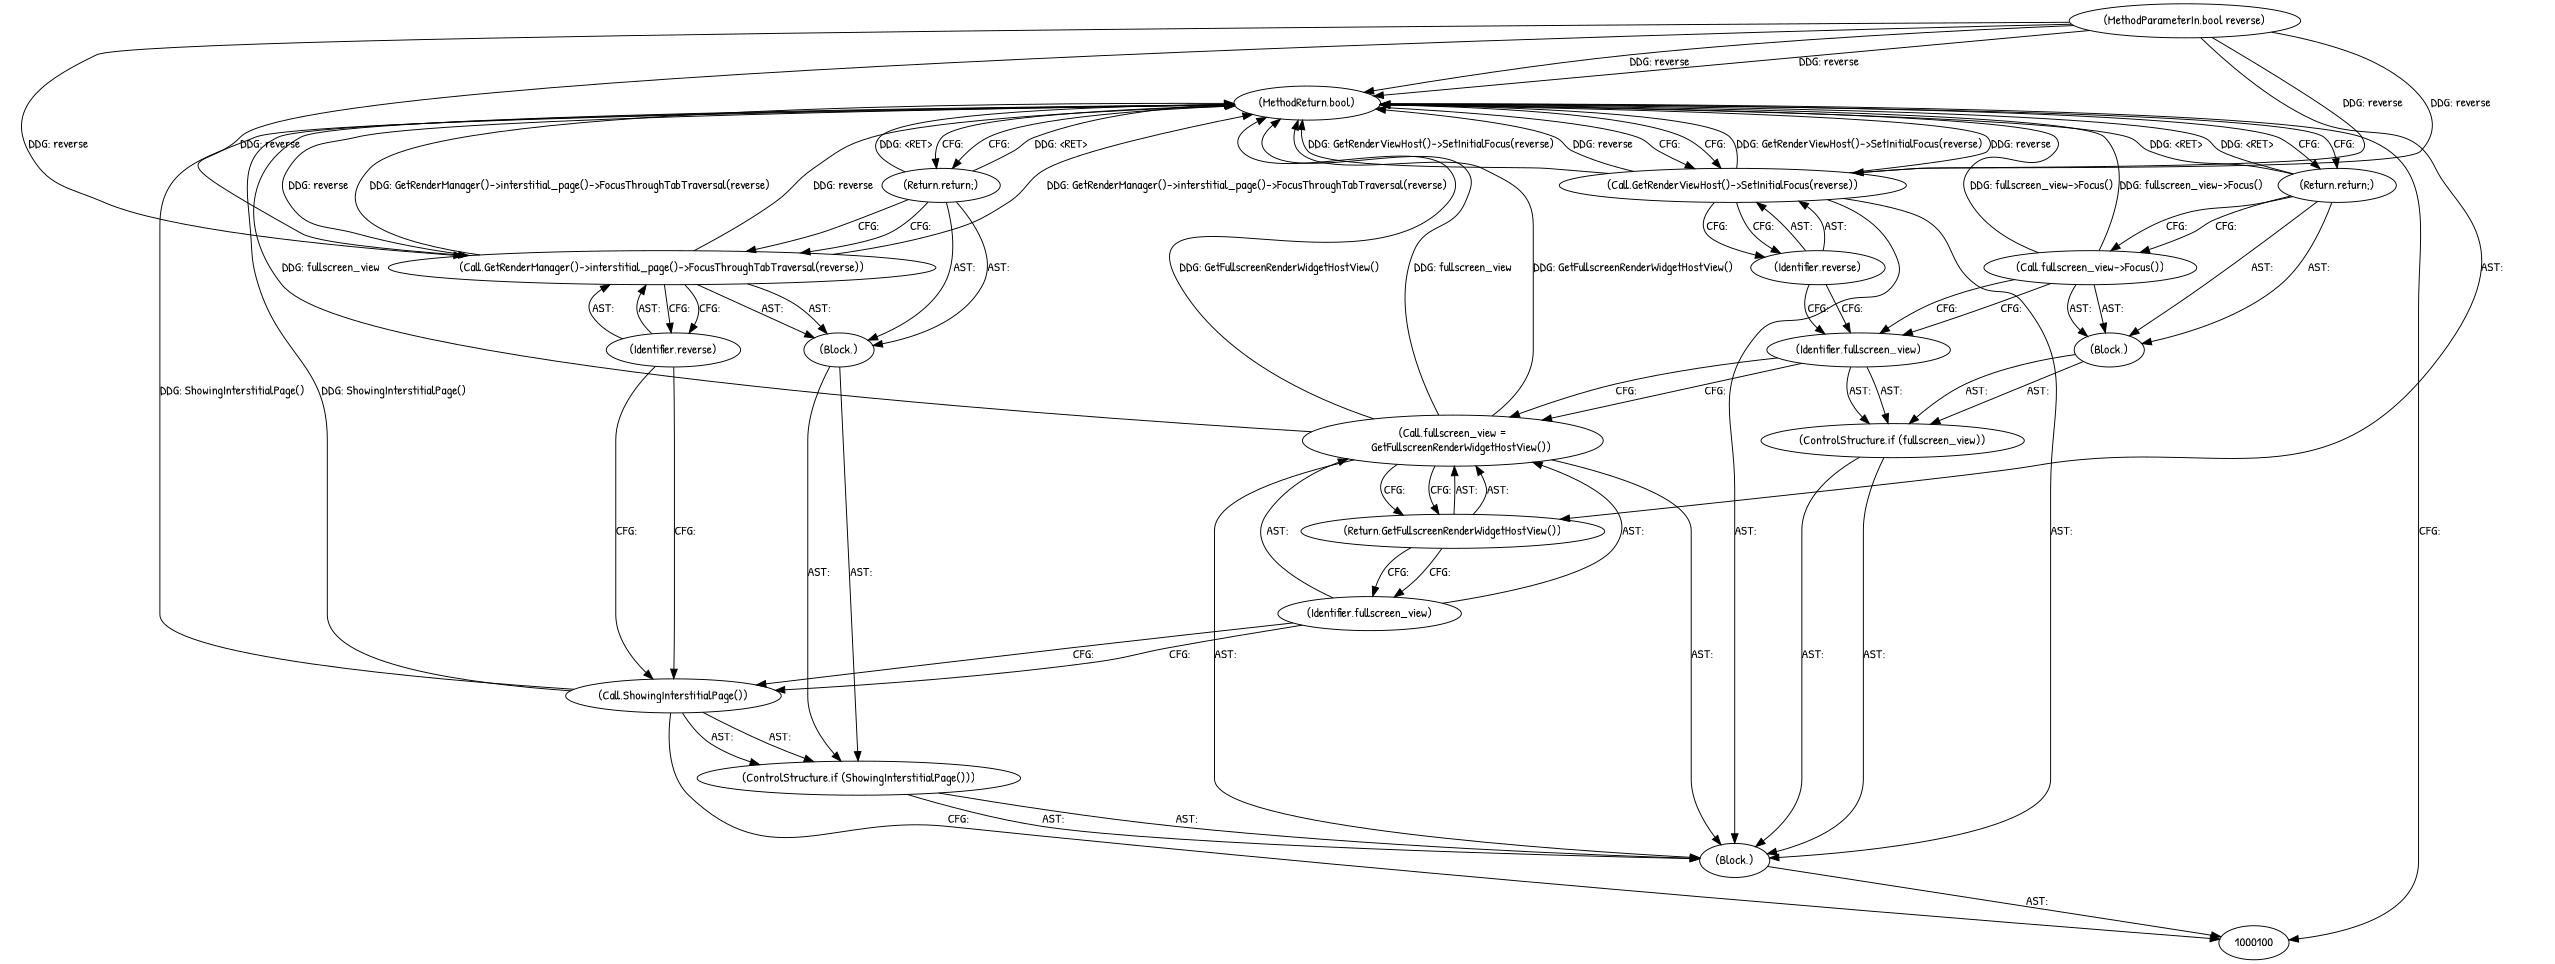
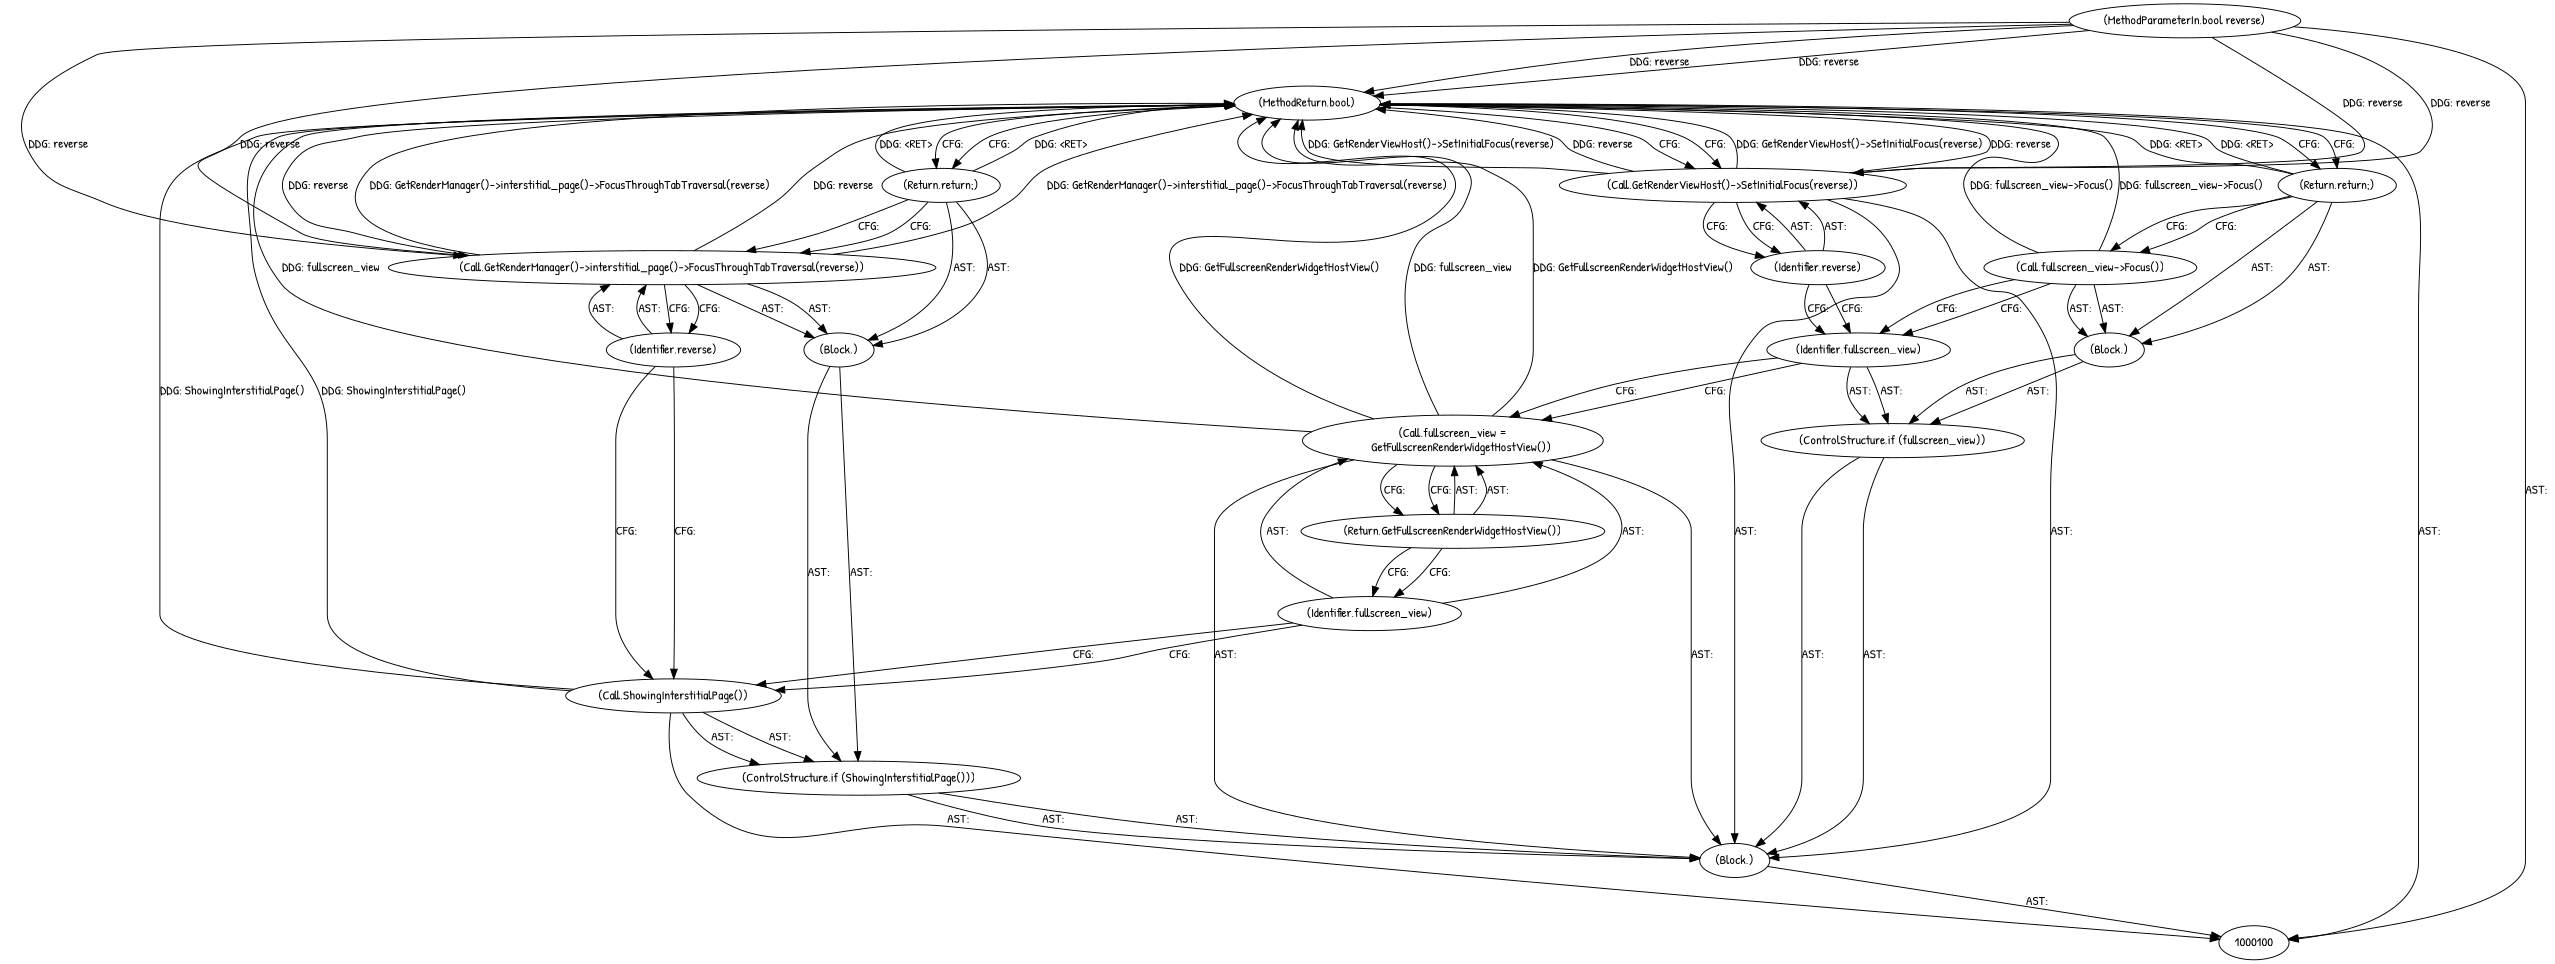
(2265, 457) -> (2525, 479)
(2431, 531) -> (2431, 531)
(960, 819) -> (960, 819)
